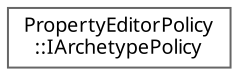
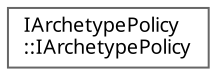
(119, 38) -> (108, 38)
